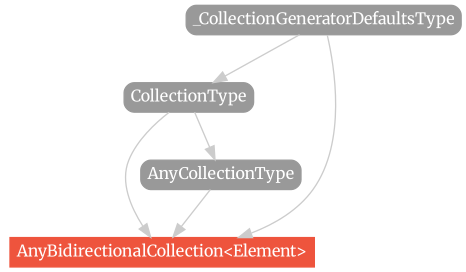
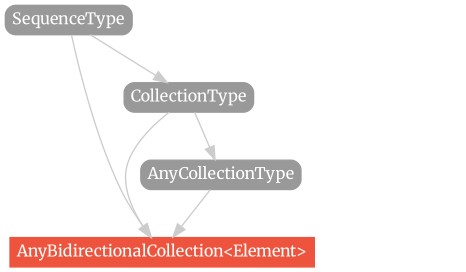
none -> (69, 20)
(324, 20) -> none
